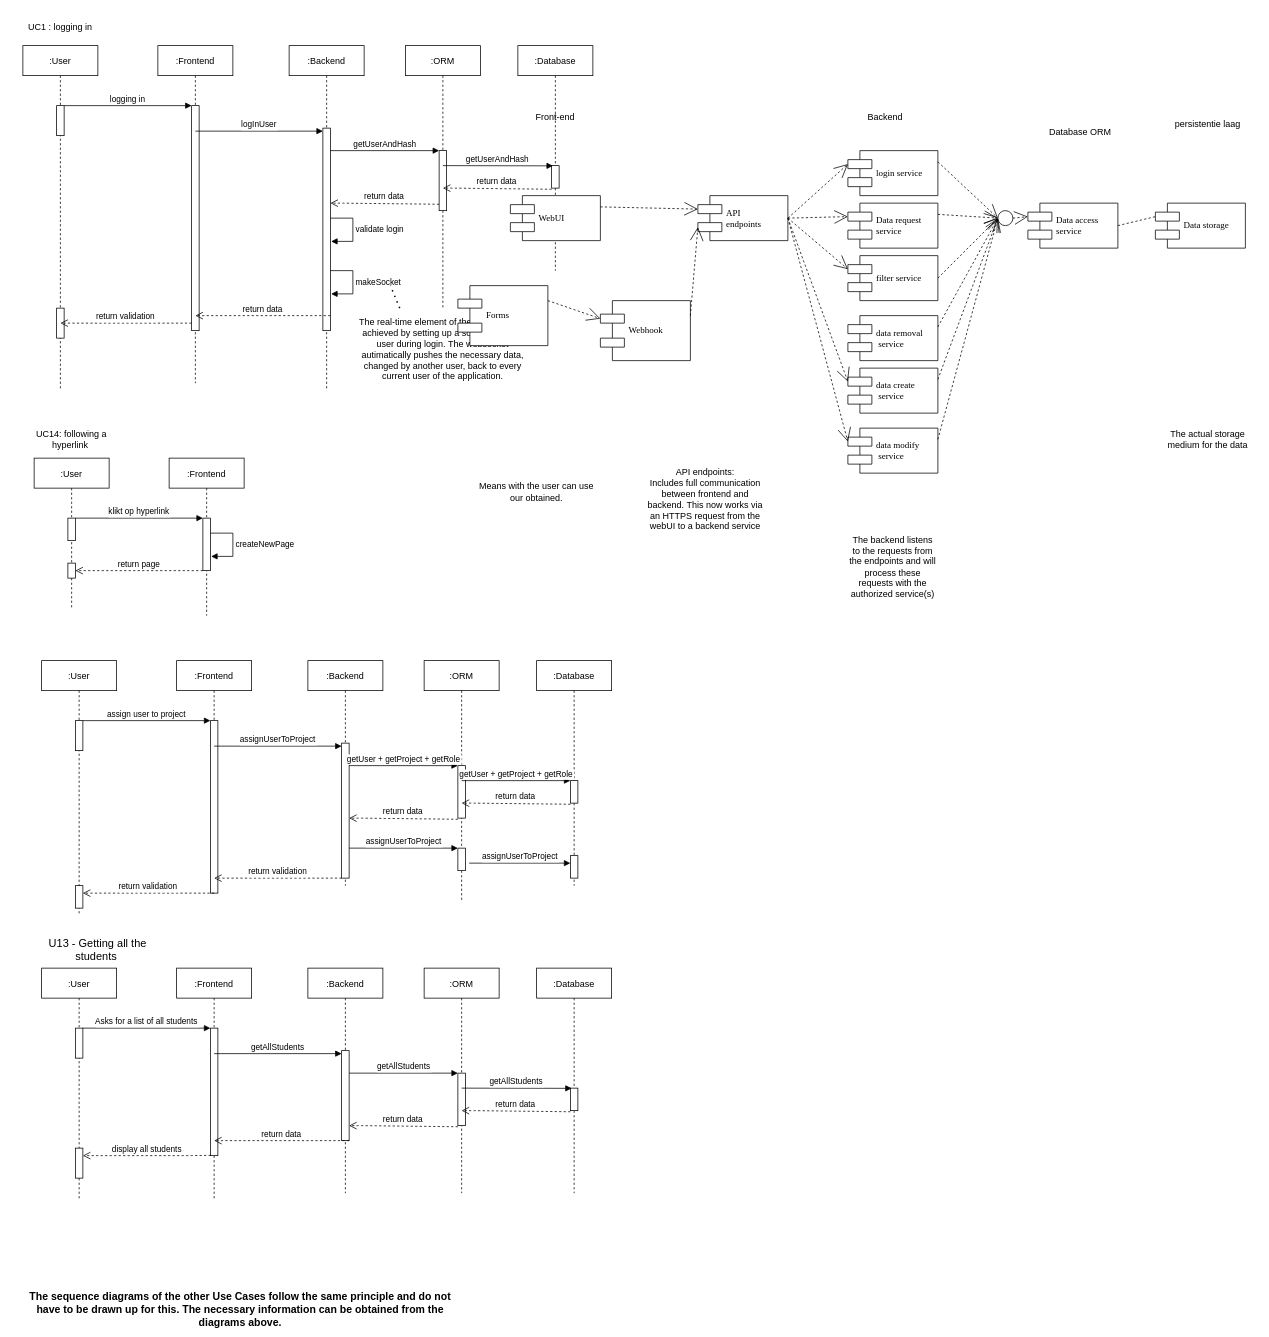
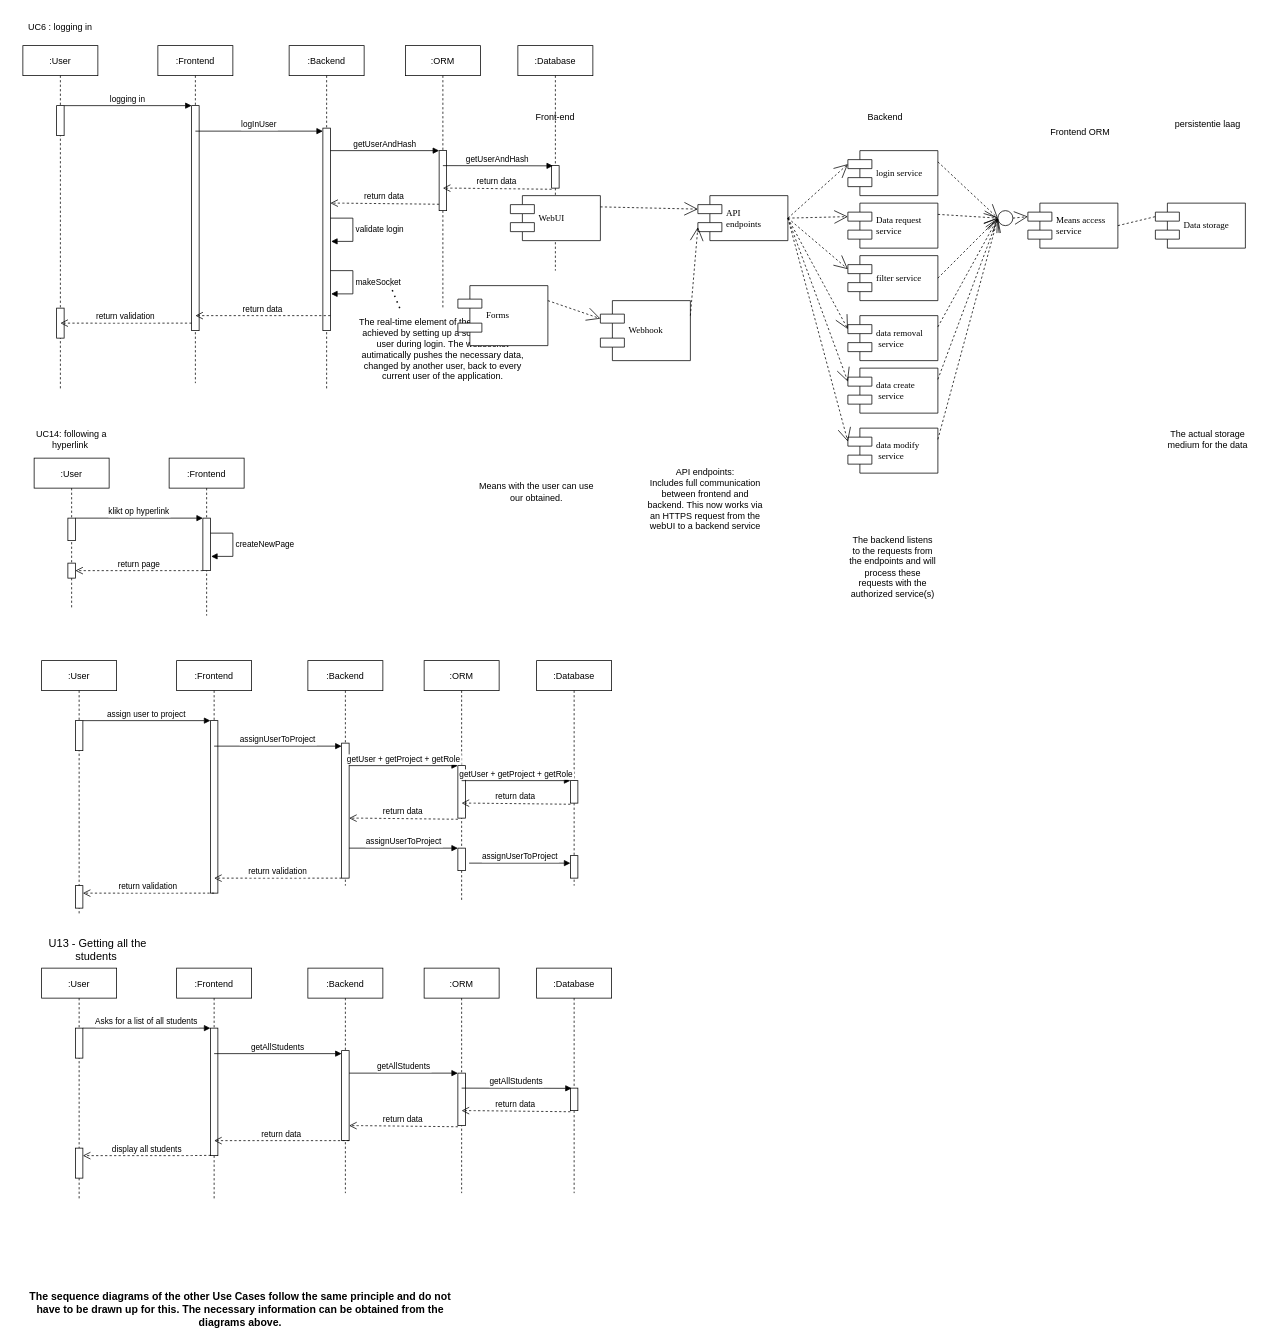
(60, 27) -> (60, 27)
(1080, 132) -> (1080, 132)
(1083, 225) -> (1085, 225)
none -> (819, 275)
